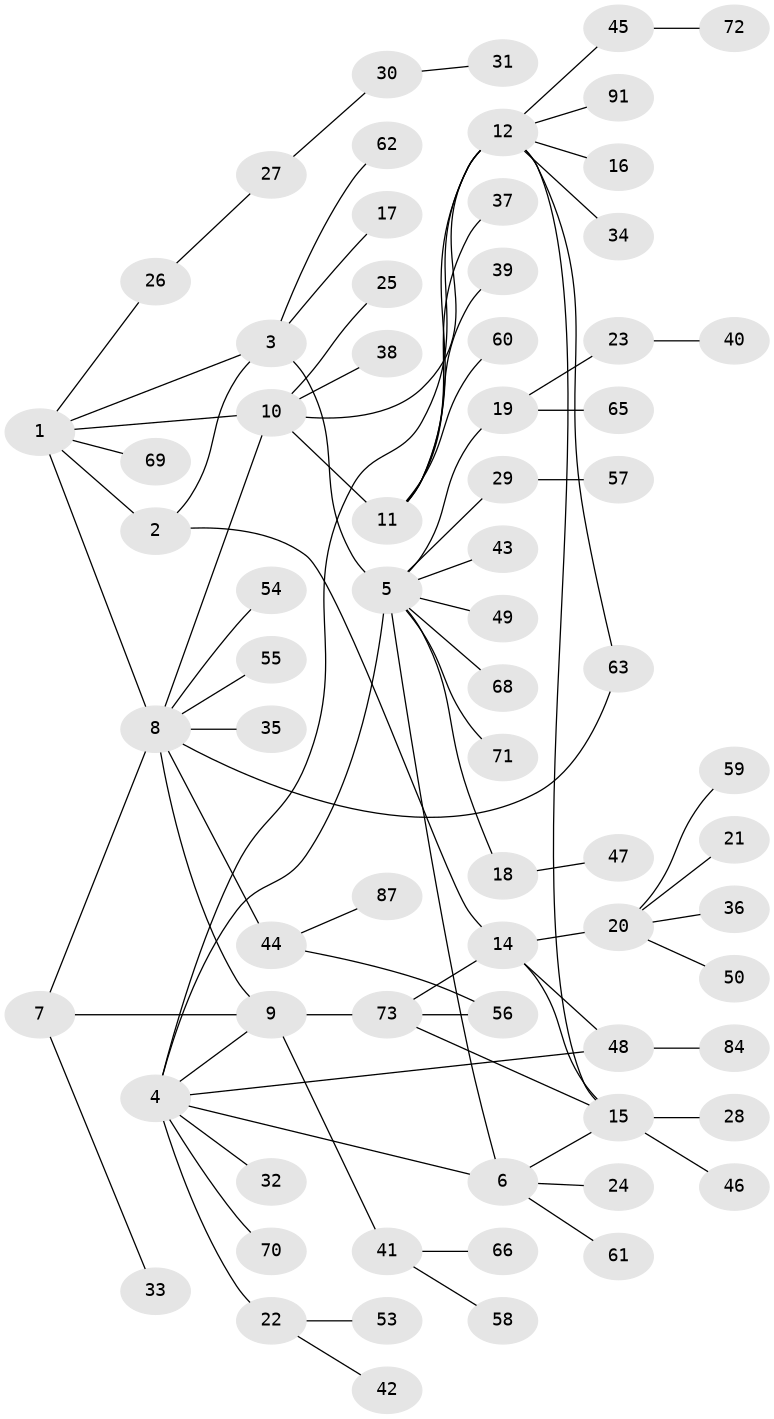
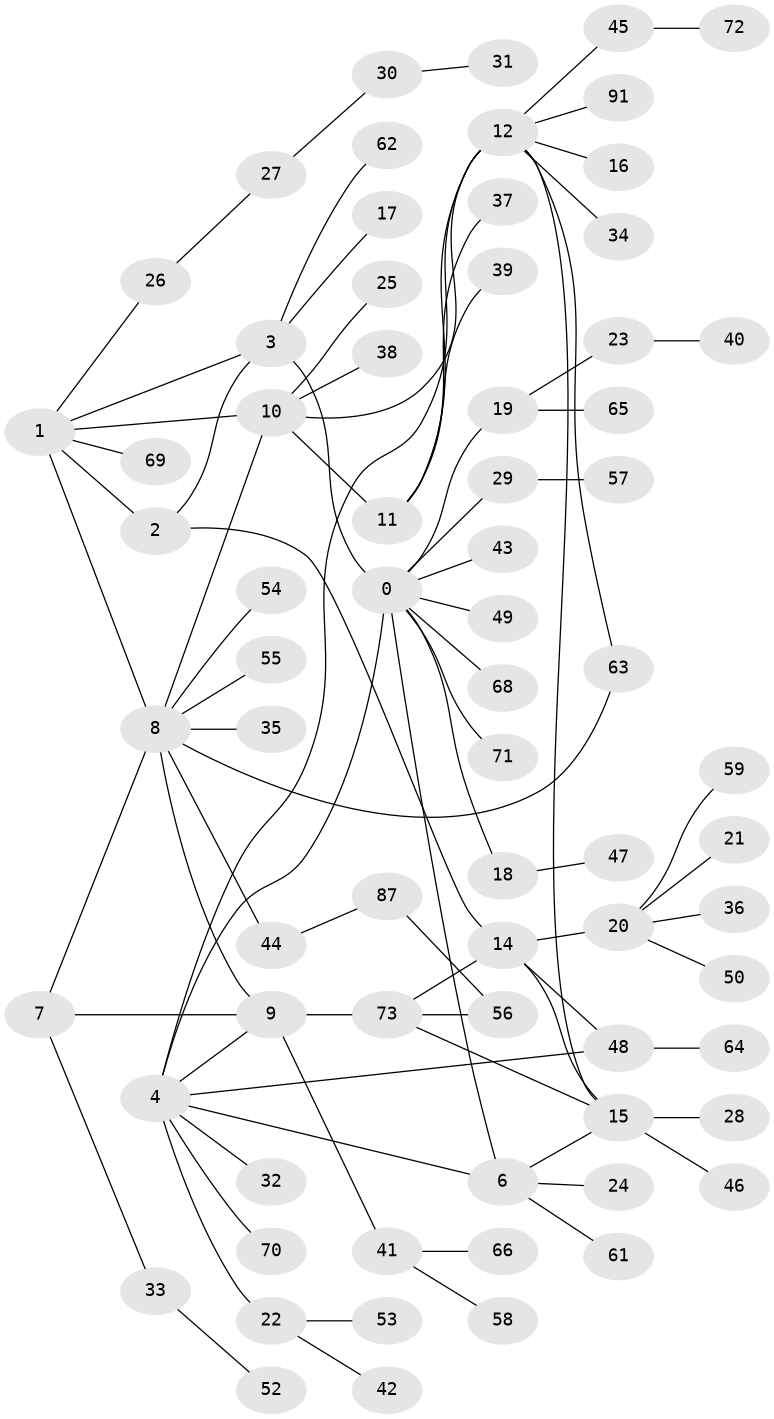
(503, 341) -> none
(387, 590) -> (387, 590)
(391, 971) -> (439, 950)
(734, 1048) -> (734, 1048)
none -> (271, 1390)
